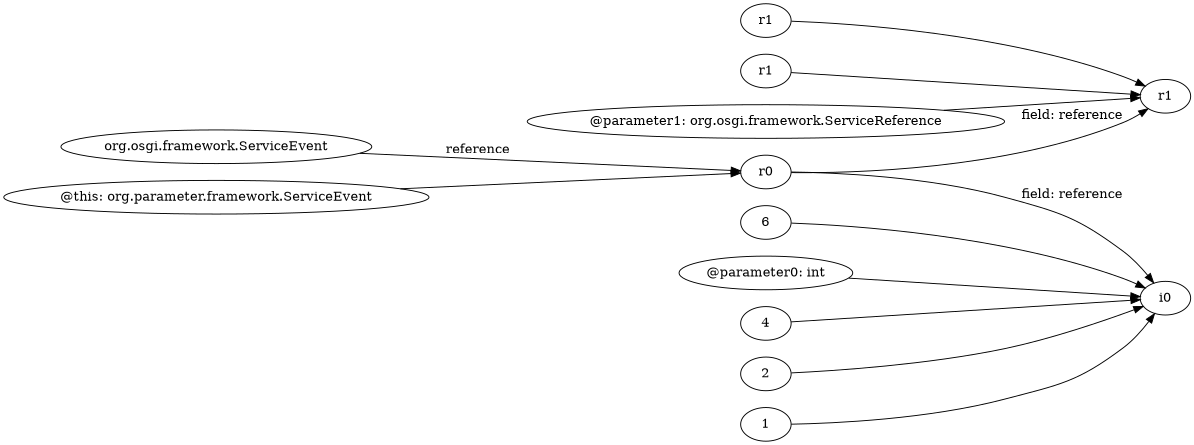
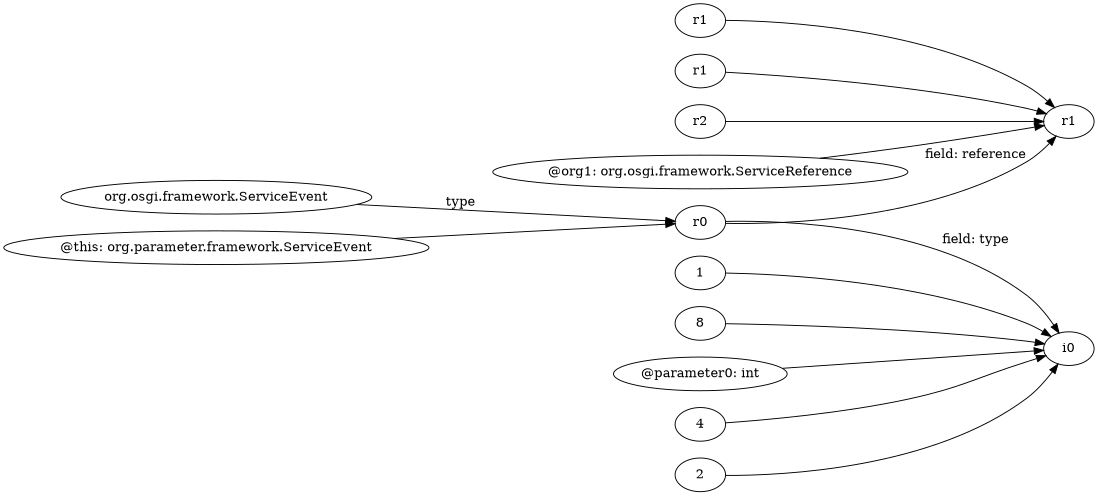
none -> (700, 122)
(766, 122) -> (700, 172)
(478, 150) -> (461, 202)
(1072, 195) -> (976, 240)
(766, 222) -> (700, 323)
